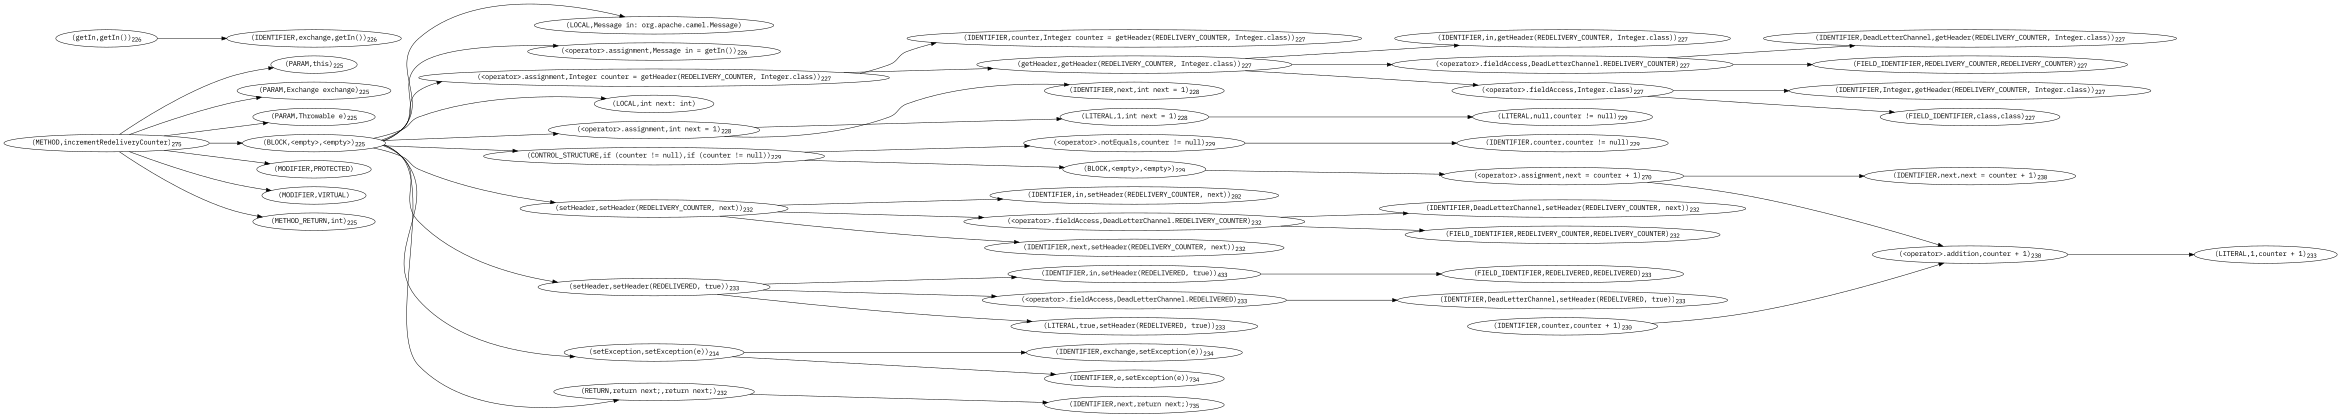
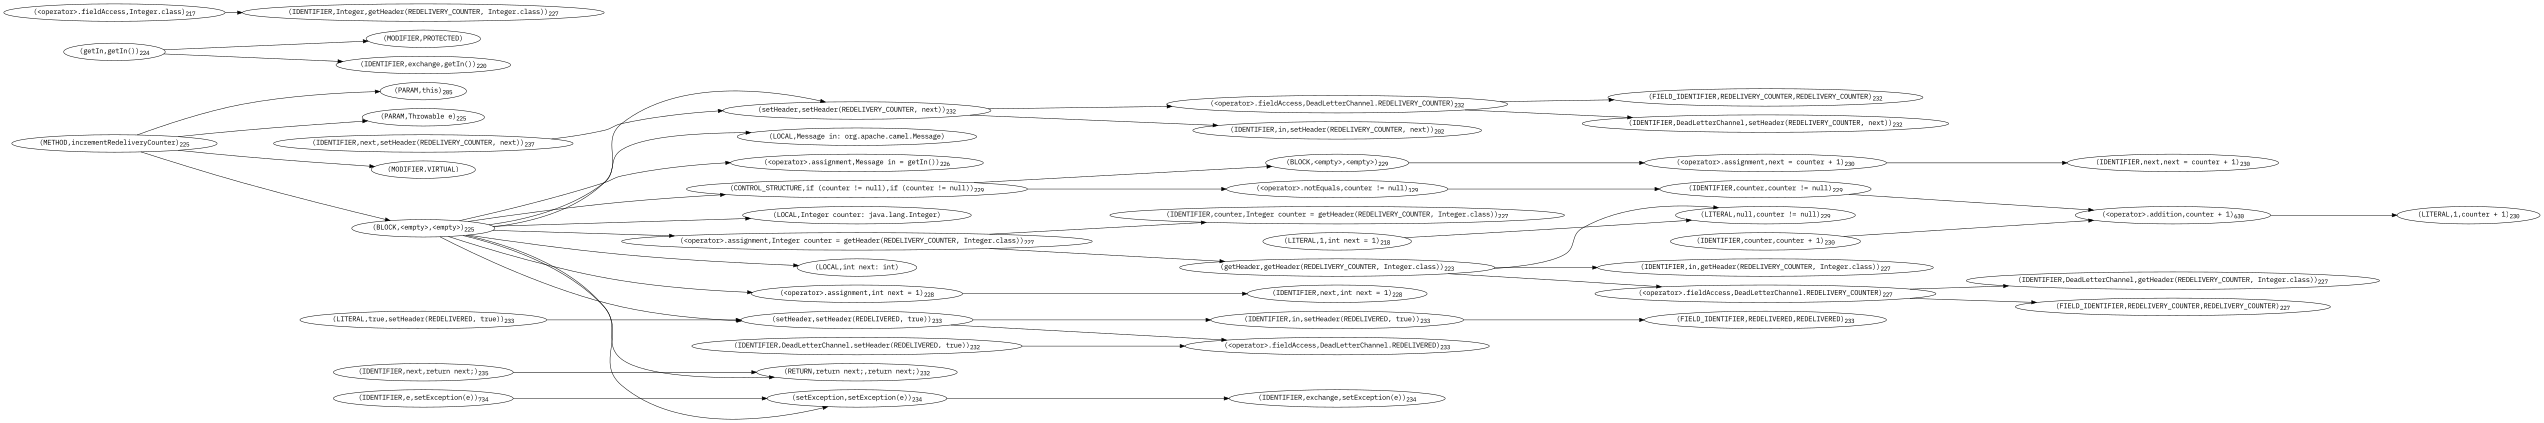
(137, 38) -> (145, 51)
(372, 38) -> (481, 64)
(338, 64) -> (448, 90)
(1247, 64) -> (1449, 267)
(1359, 78) -> (1596, 222)
(1639, 90) -> (191, 12)
(314, 91) -> none
(1183, 116) -> (1385, 241)
(1623, 116) -> (1826, 214)
(1970, 117) -> none
(906, 123) -> none
(177, 142) -> (184, 143)
(1210, 142) -> (1413, 188)
(214, 157) -> (263, 46)
(1647, 175) -> (1850, 162)
(1795, 206) -> (1969, 202)
none -> (857, 215)
(314, 222) -> none
(867, 231) -> (634, 121)
(1240, 247) -> (529, 143)
(2036, 254) -> (2239, 214)
(2312, 254) -> (2515, 214)
(1223, 273) -> (1425, 319)
(1681, 299) -> (975, 345)
(1339, 300) -> (1101, 346)
(872, 310) -> (641, 320)
(714, 352) -> (917, 398)
(892, 365) -> (631, 398)
(896, 398) -> (632, 372)
(1194, 404) -> (483, 372)
